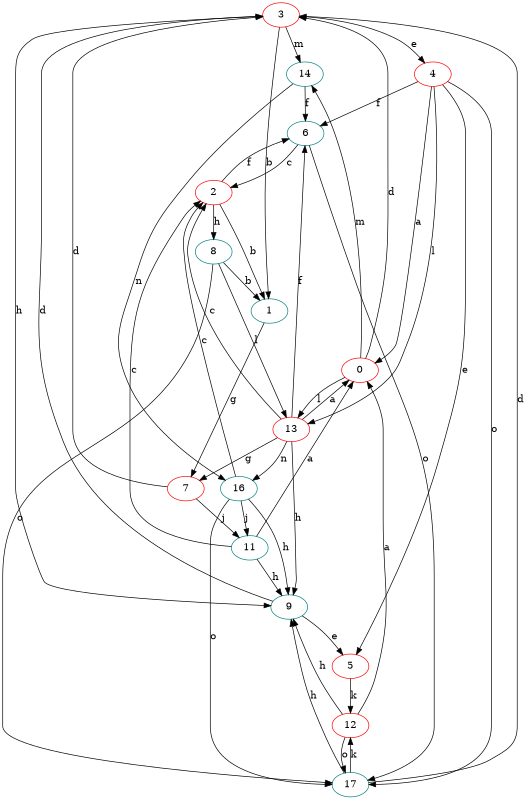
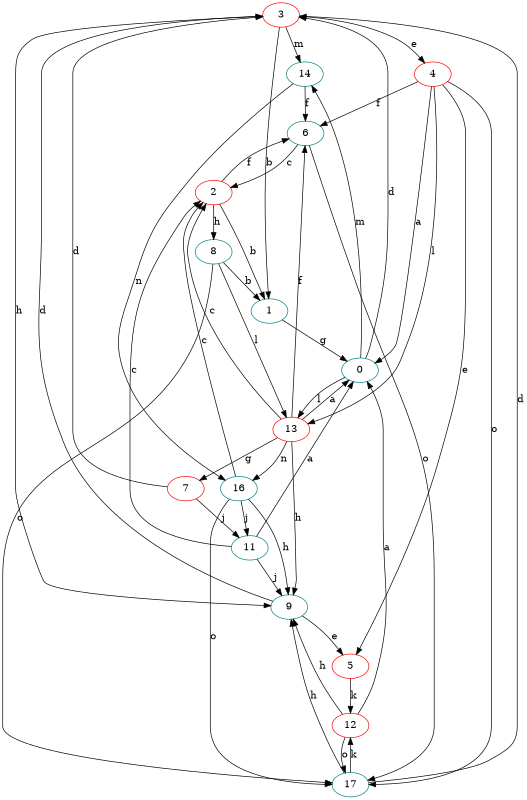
(360, 370) -> (360, 370)
(229, 397) -> (312, 339)
(276, 577) -> (276, 577)
